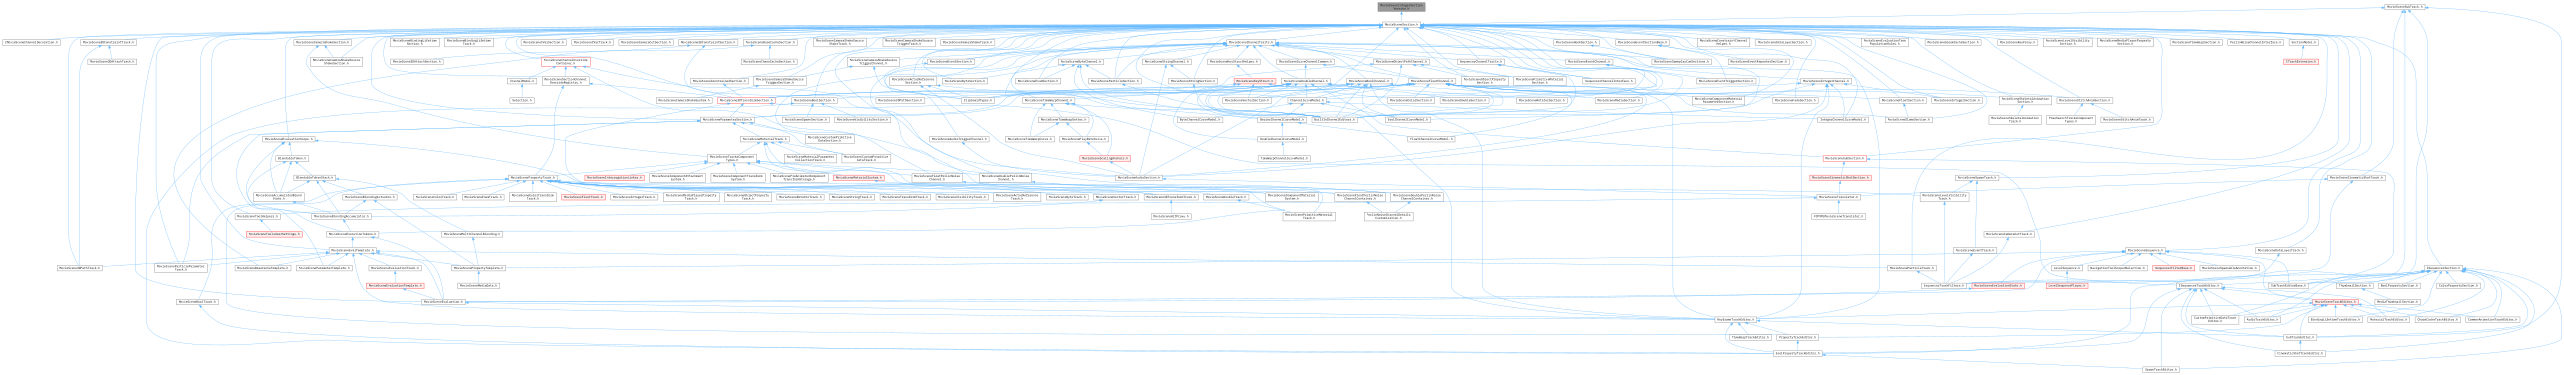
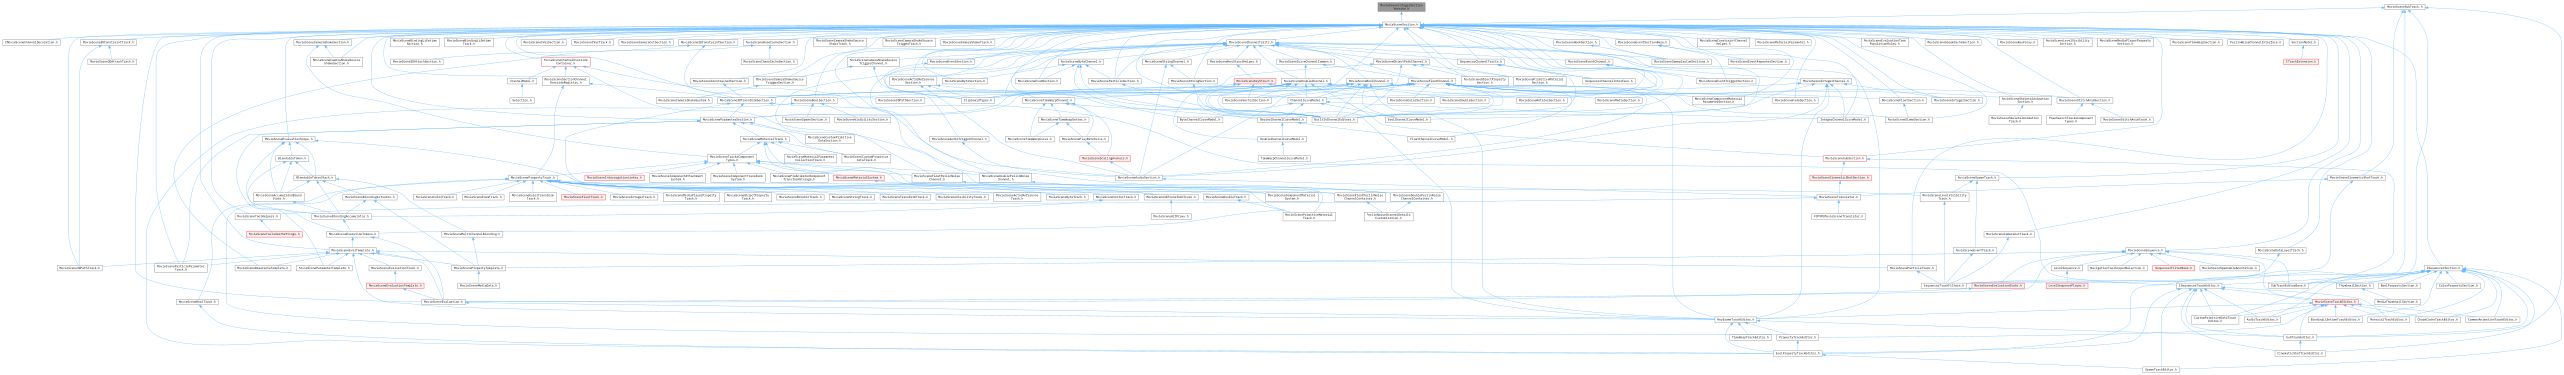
(1783, 42) -> (1783, 42)
(746, 101) -> (746, 101)
none -> (312, 156)
